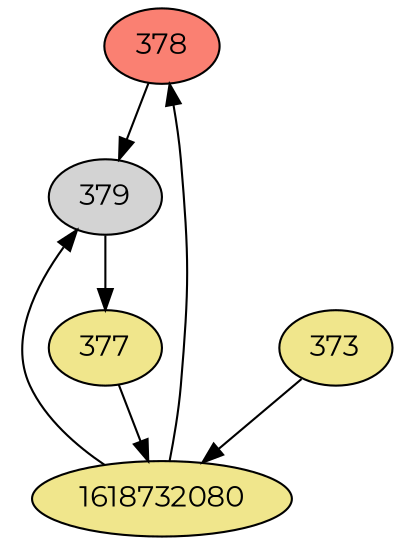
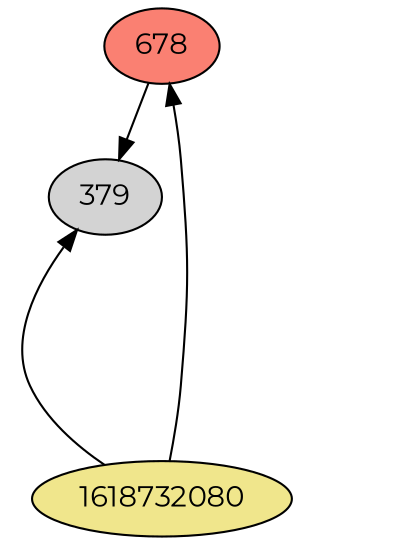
(162, 46) -> (162, 46)
(105, 348) -> none
(336, 348) -> none
